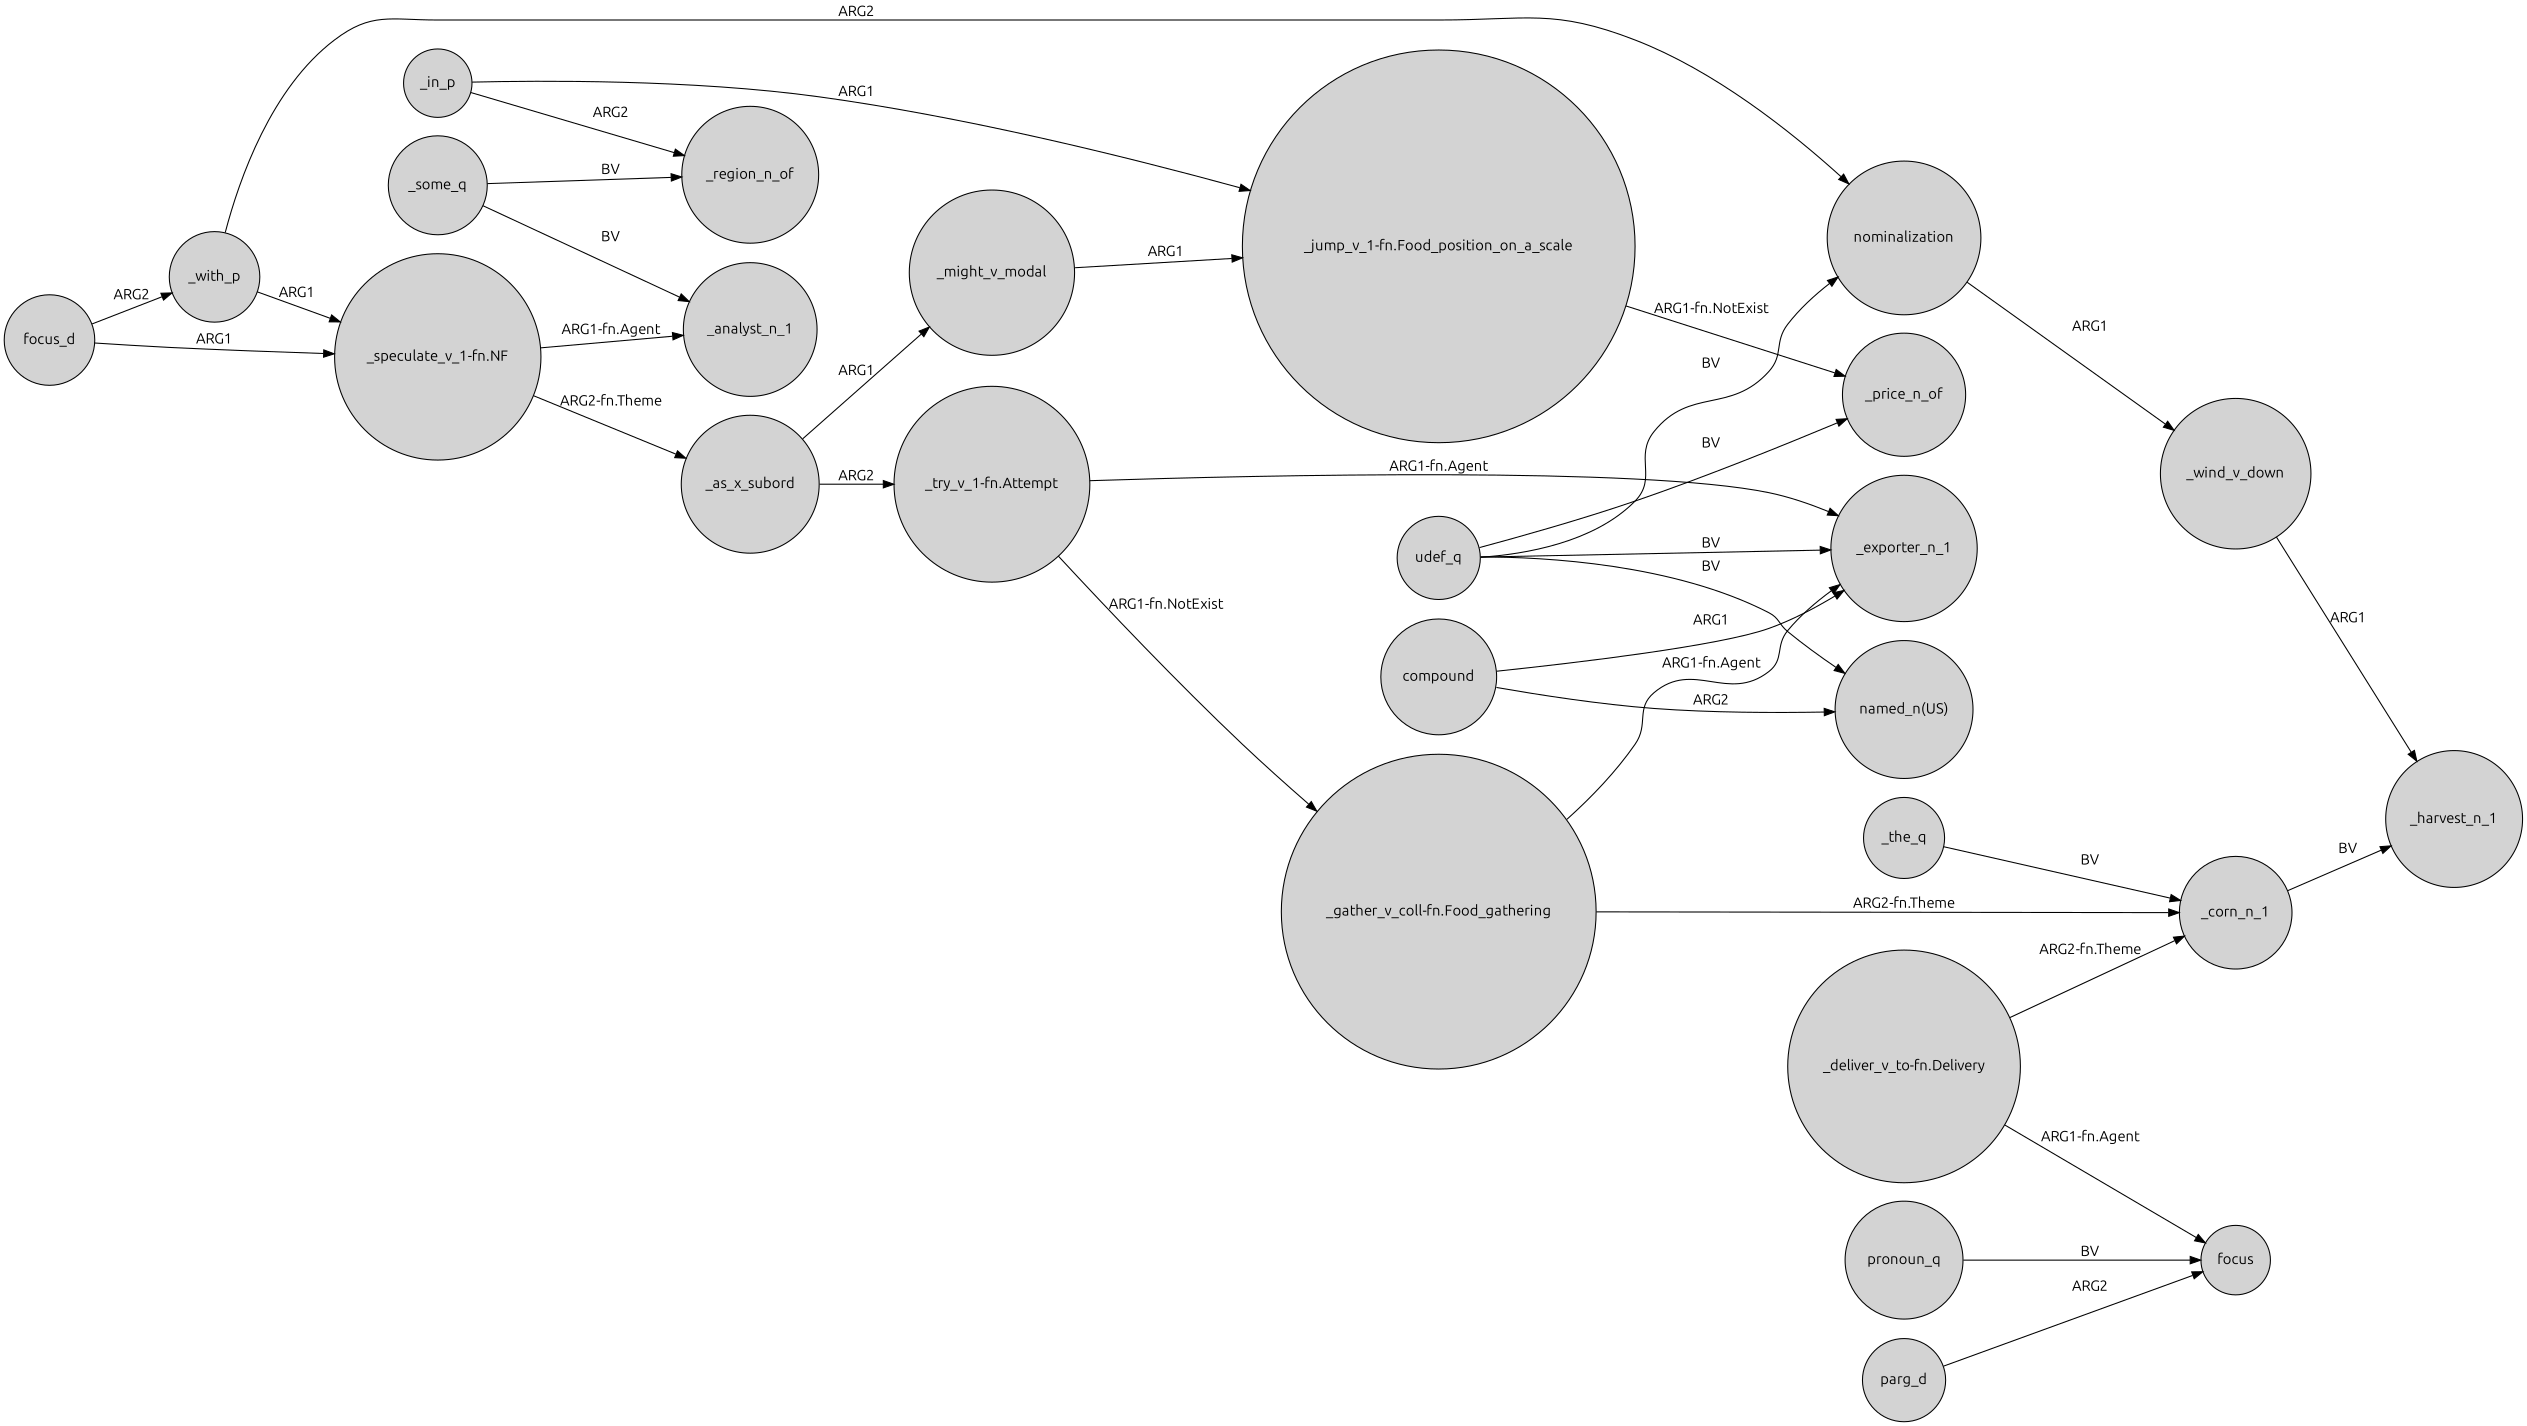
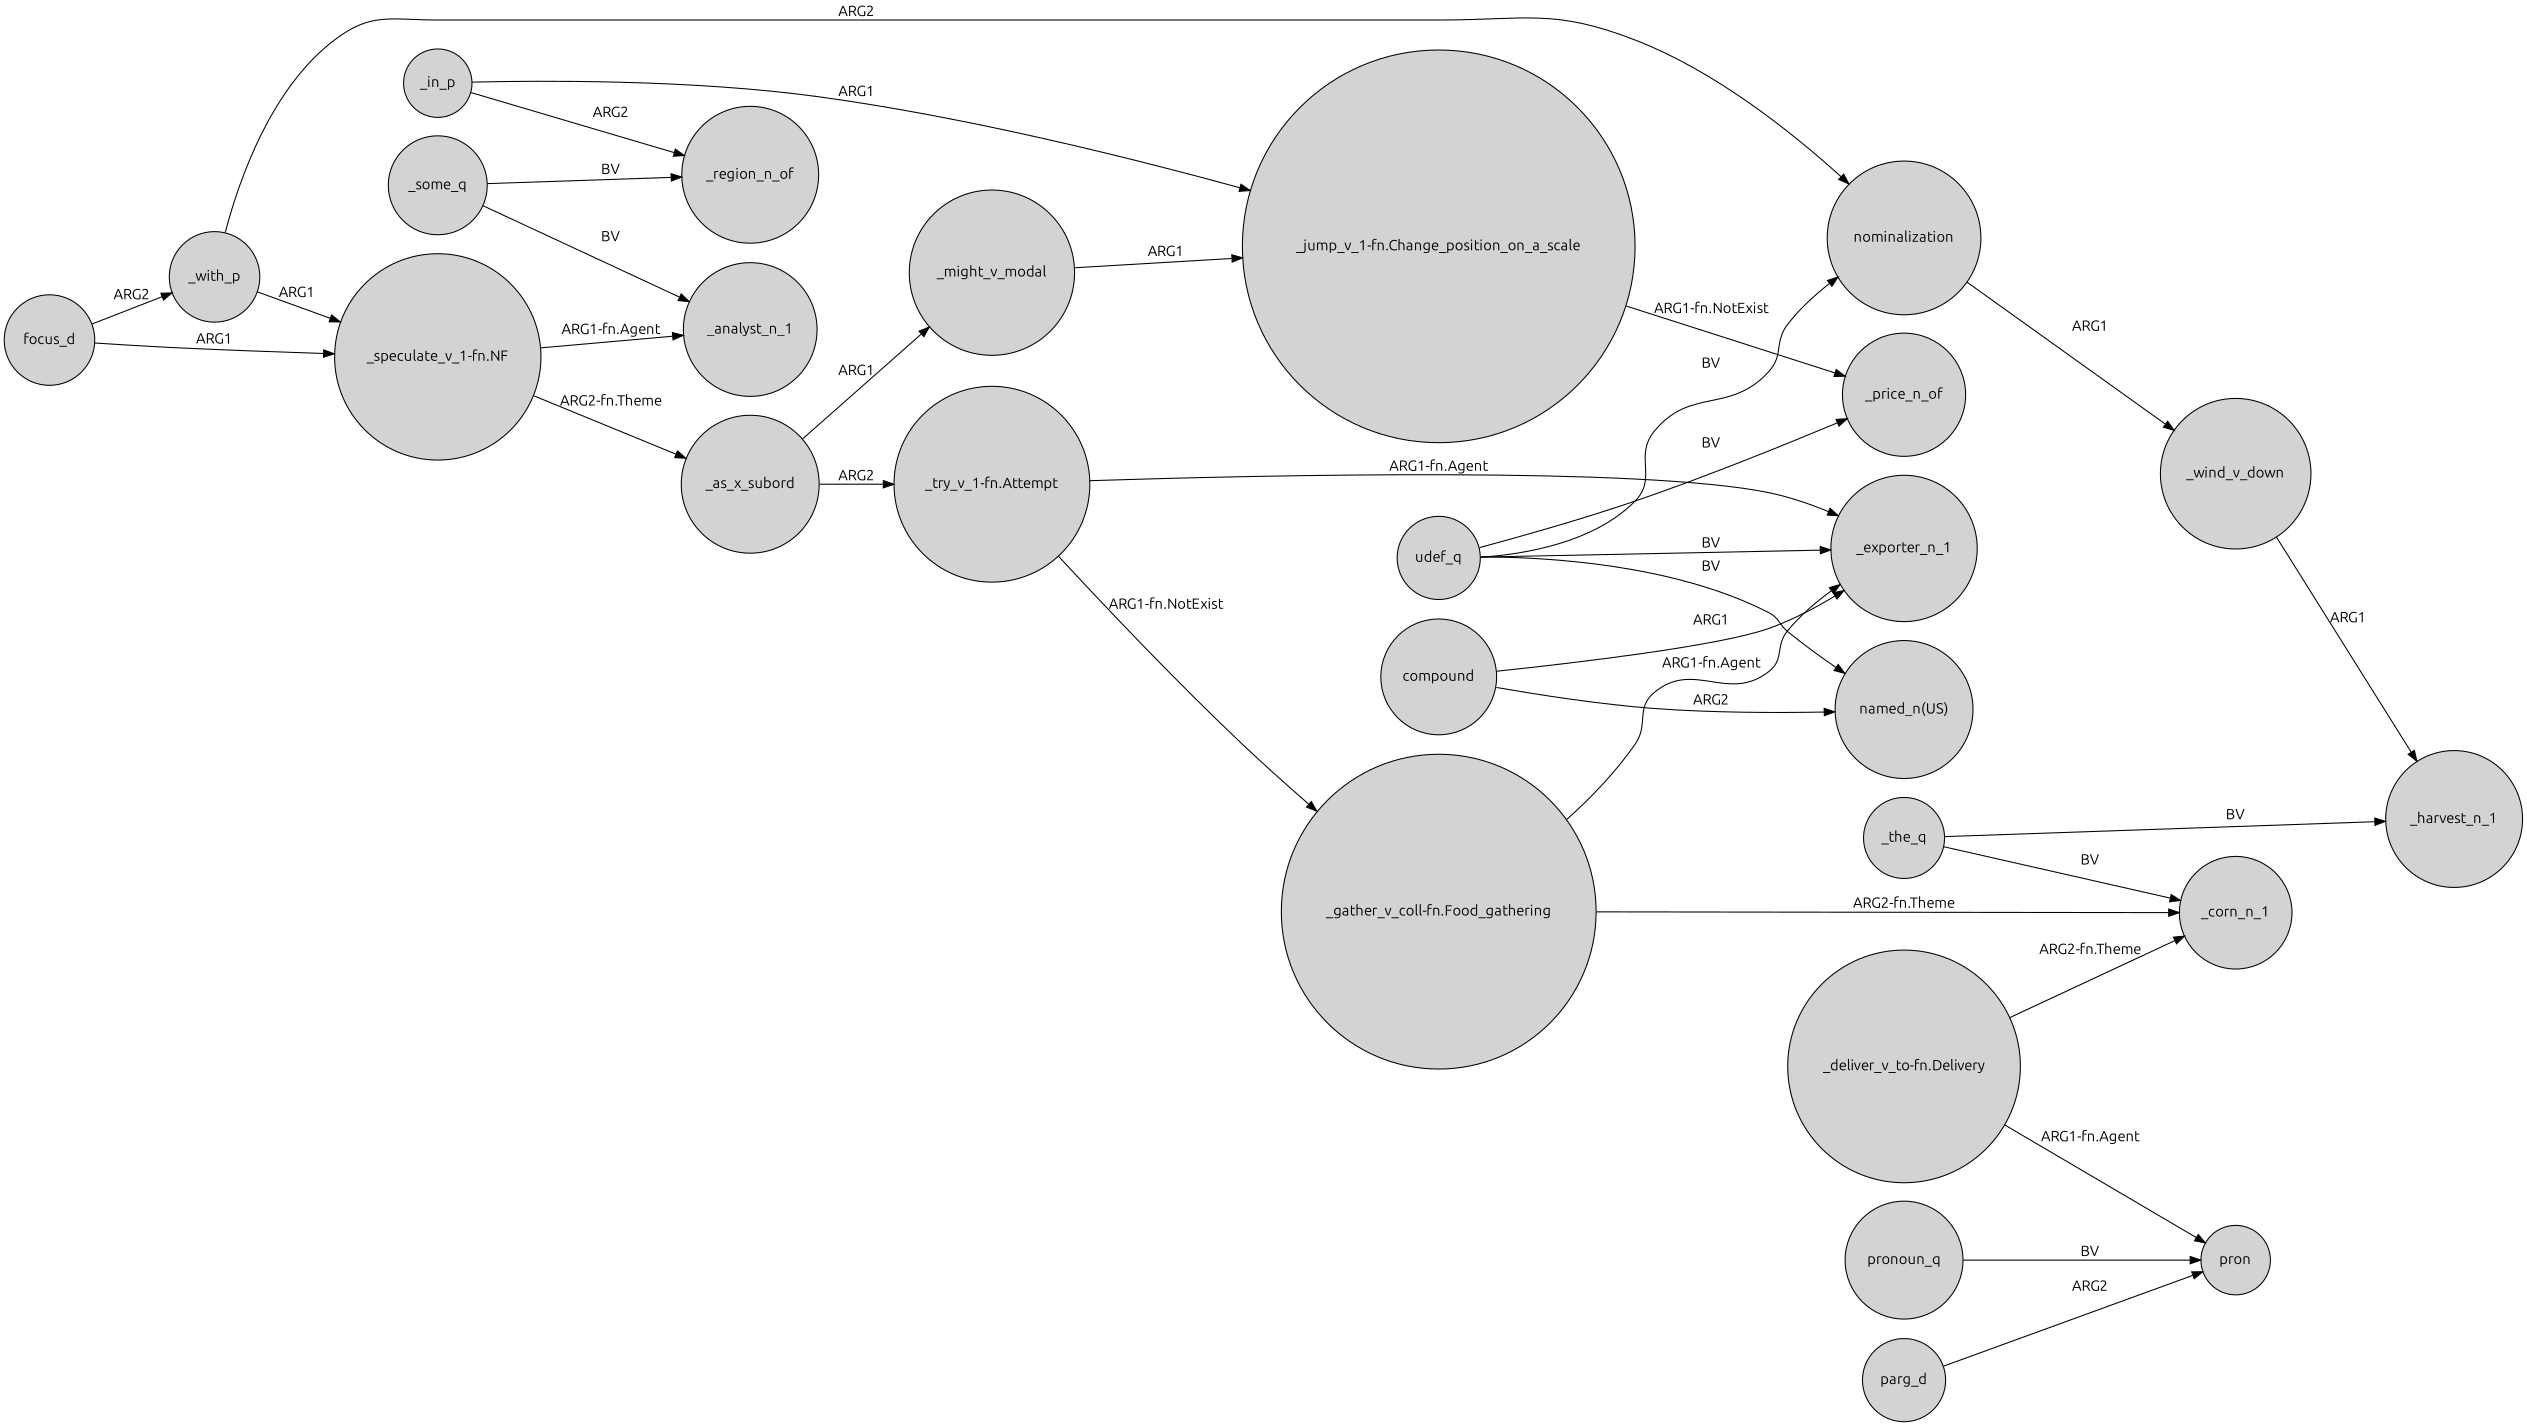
(1439, 246) -> (1439, 246)
(2334, 870) -> (2160, 829)
(2236, 1260) -> (2236, 1260)
